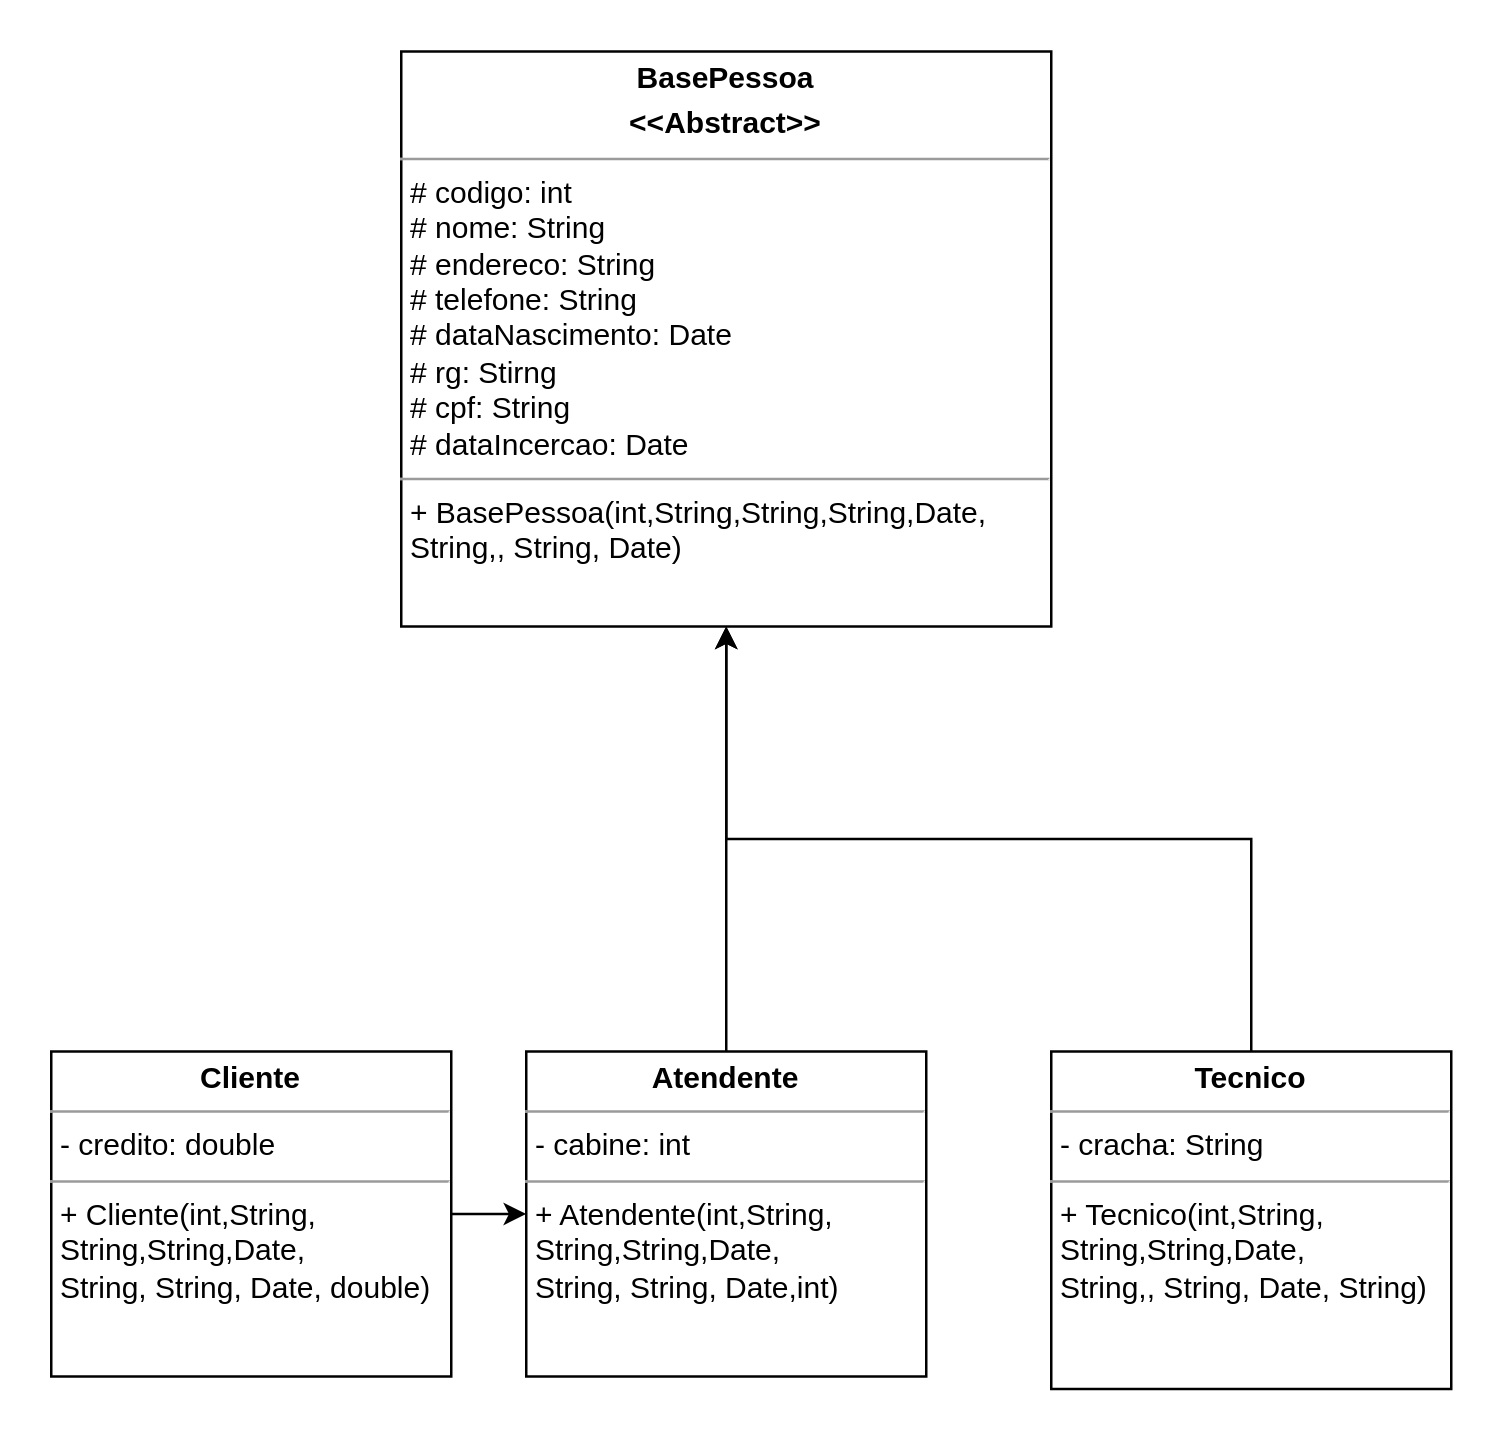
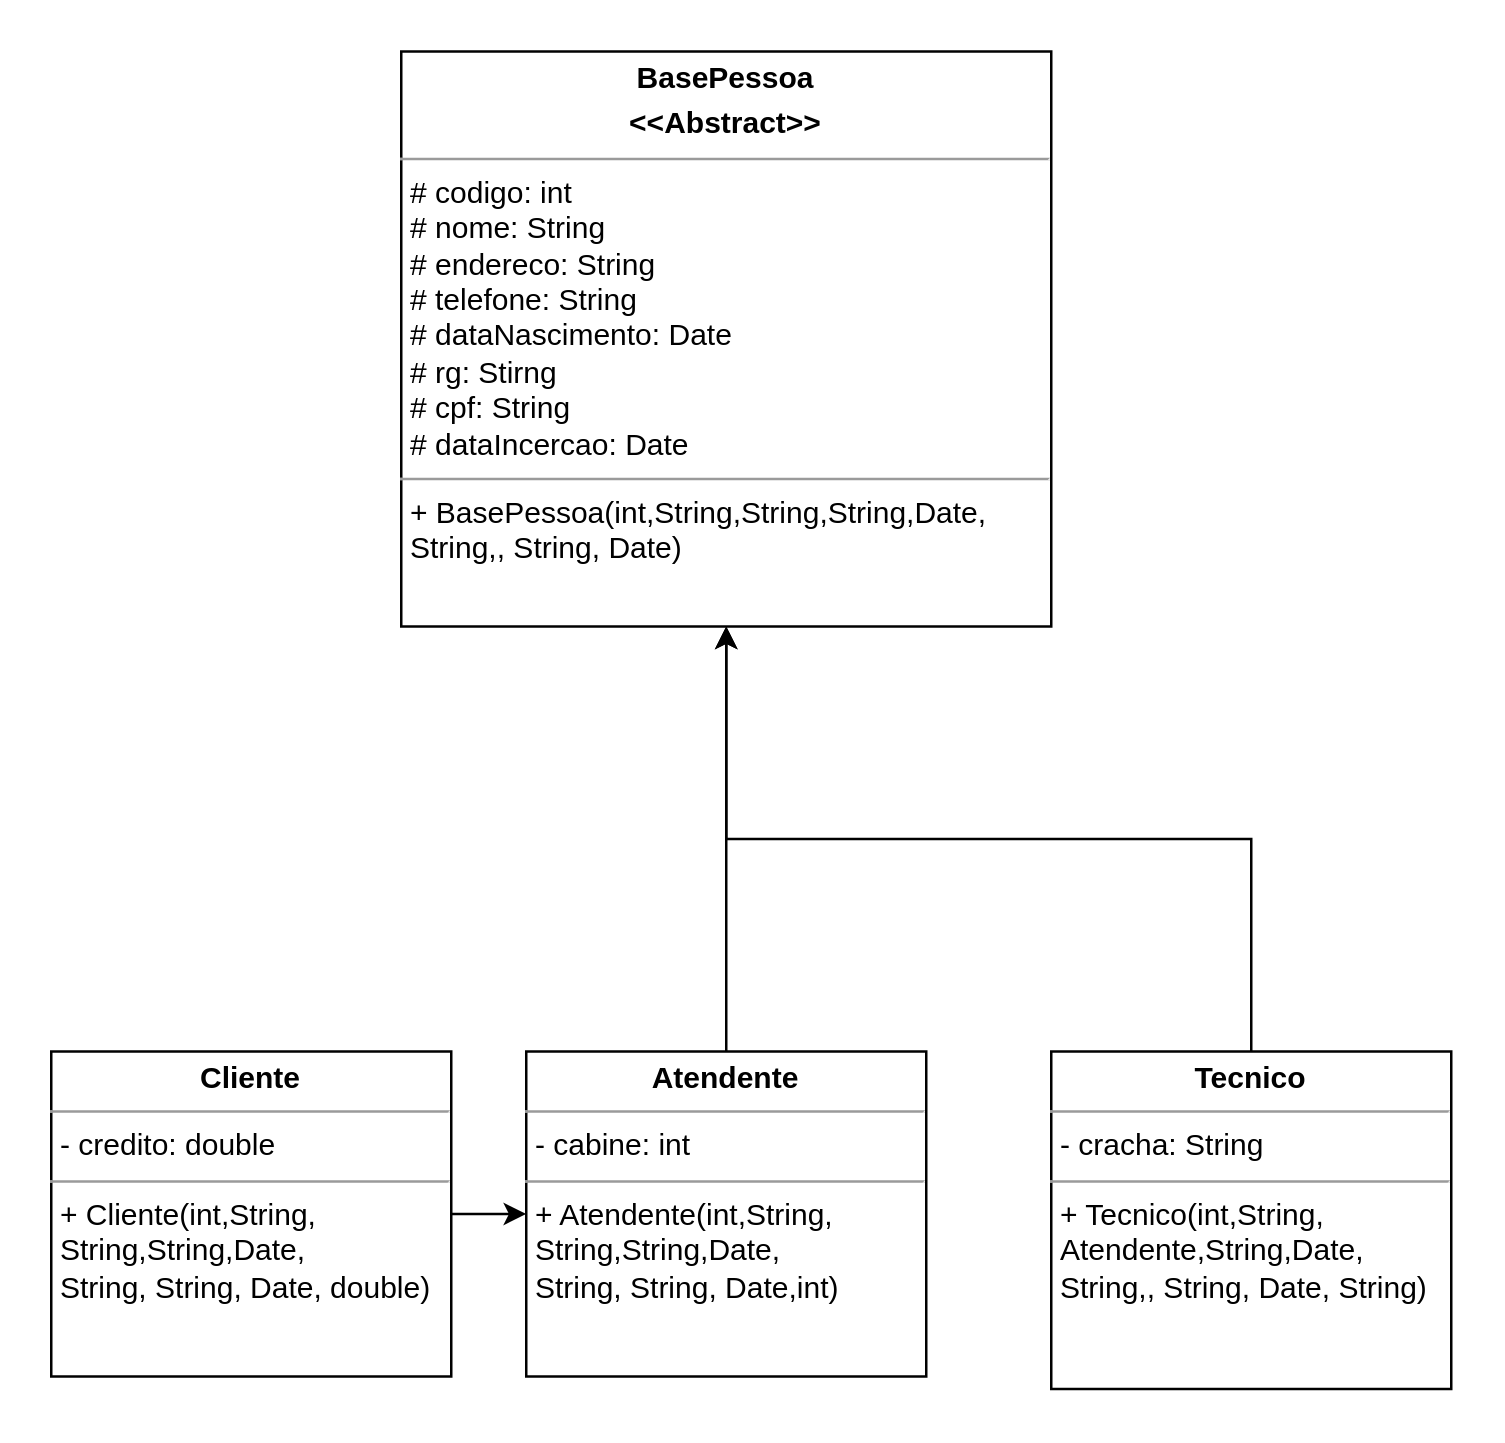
(1254, 1159) -> (1254, 1159)
